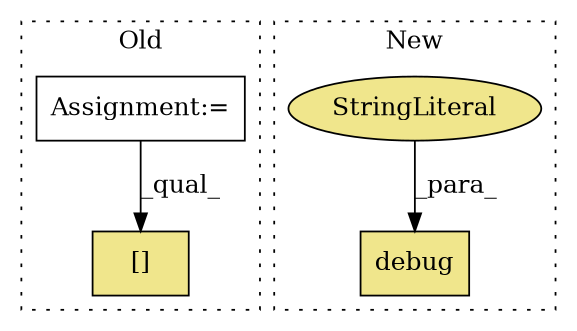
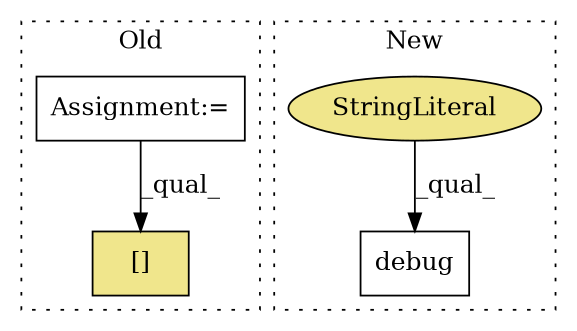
(456, 186) -> (456, 186)
(415, 264) -> (415, 264)
